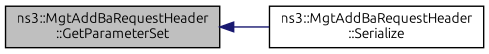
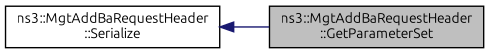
(251, 27) -> (251, 27)
